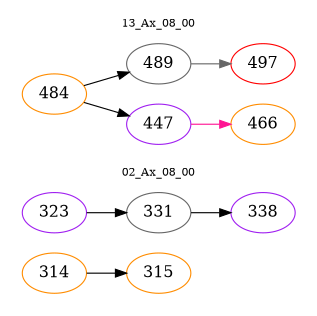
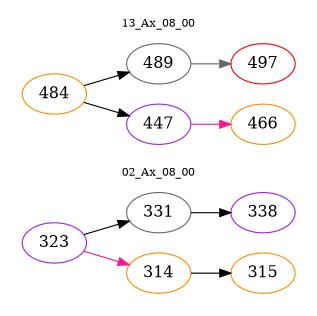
none -> (101, 256)
